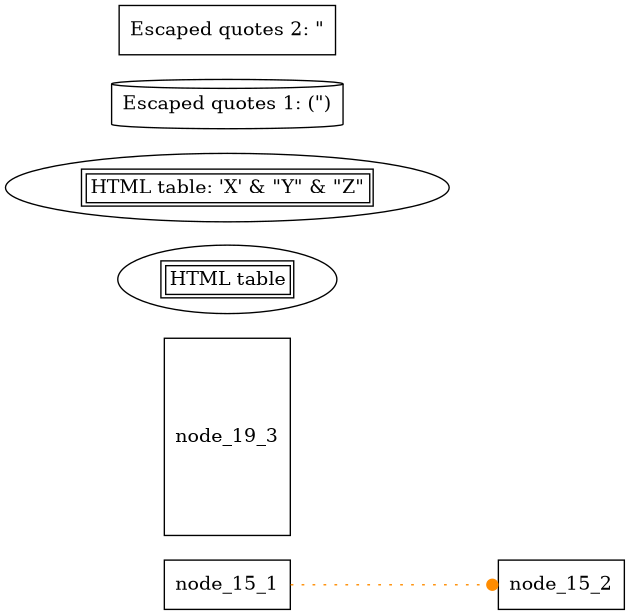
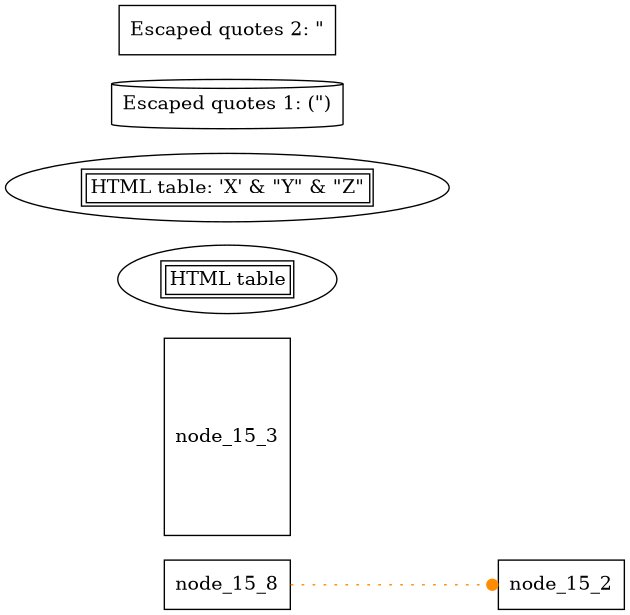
(227, 437) -> (227, 437)
(227, 585) -> (227, 585)
